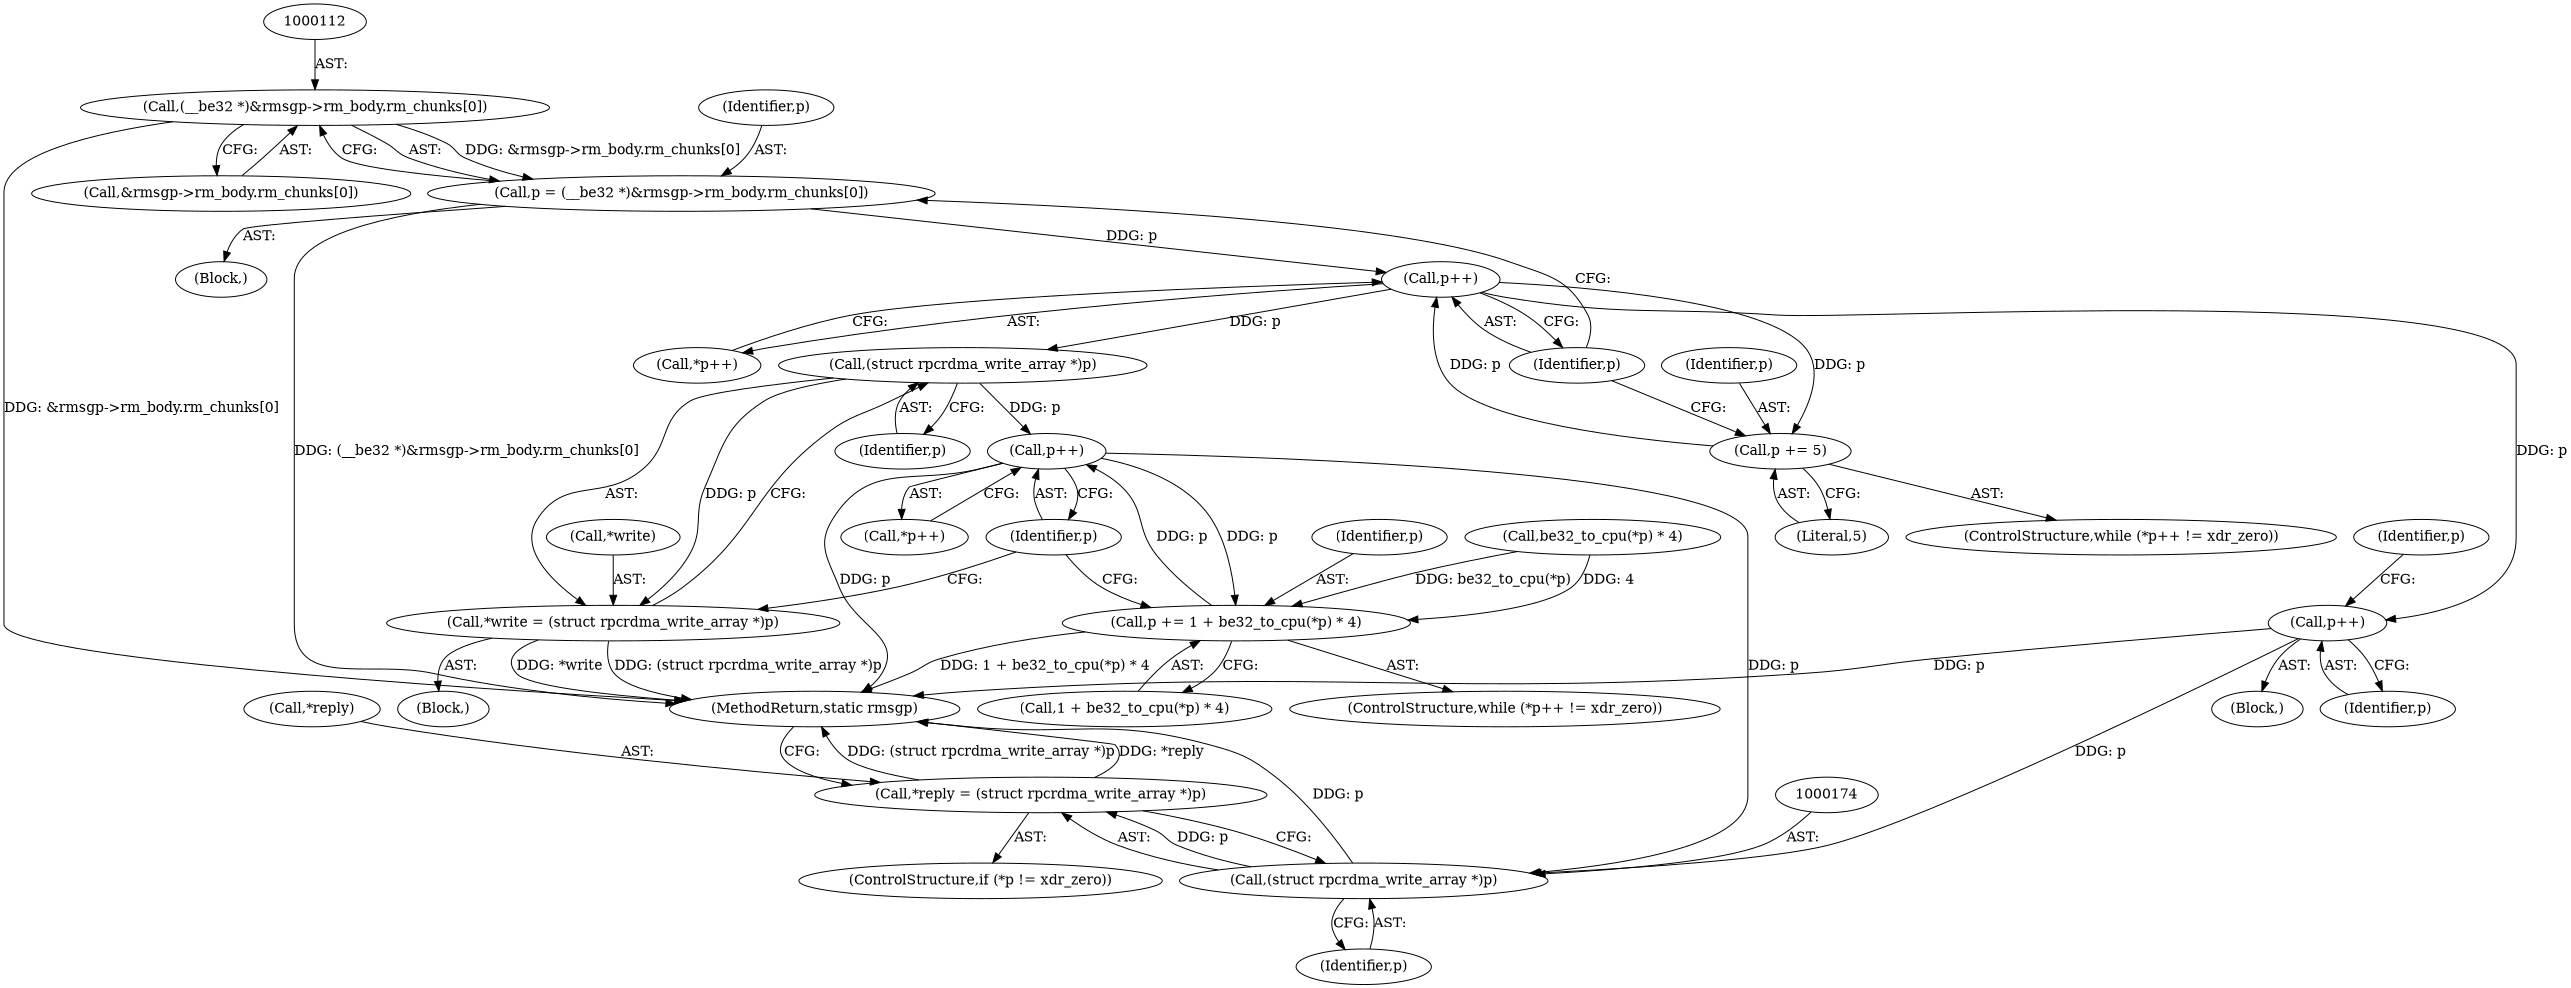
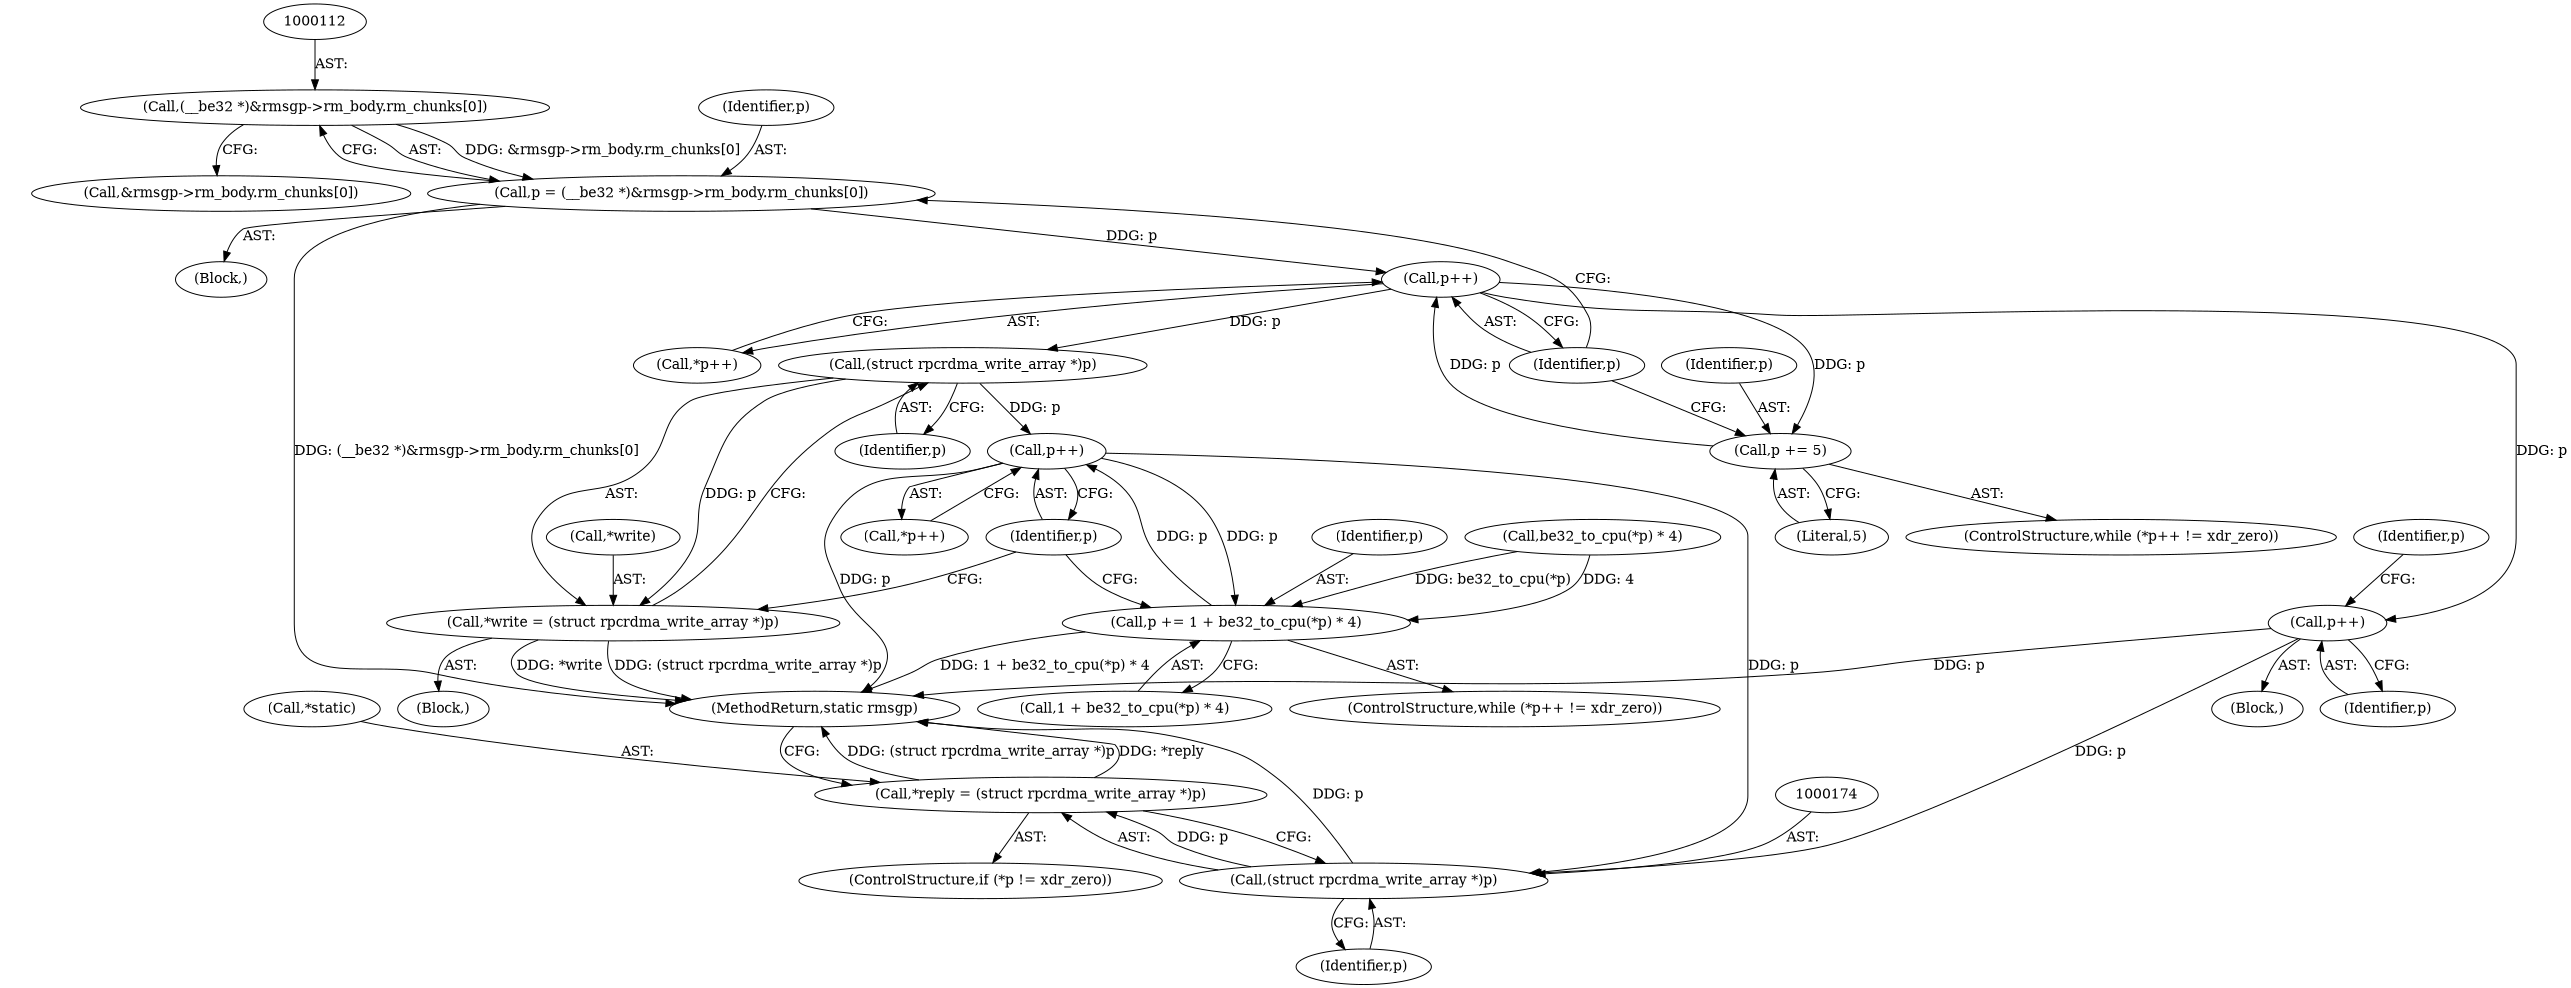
(267, 155) -> none
(27, 637) -> none
(312, 709) -> (312, 709)
